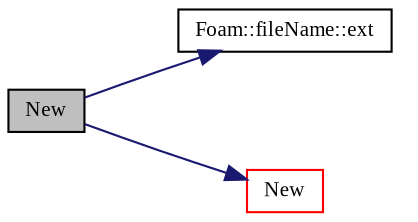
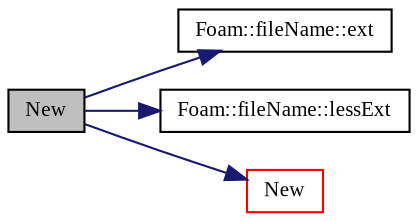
none -> (285, 111)
